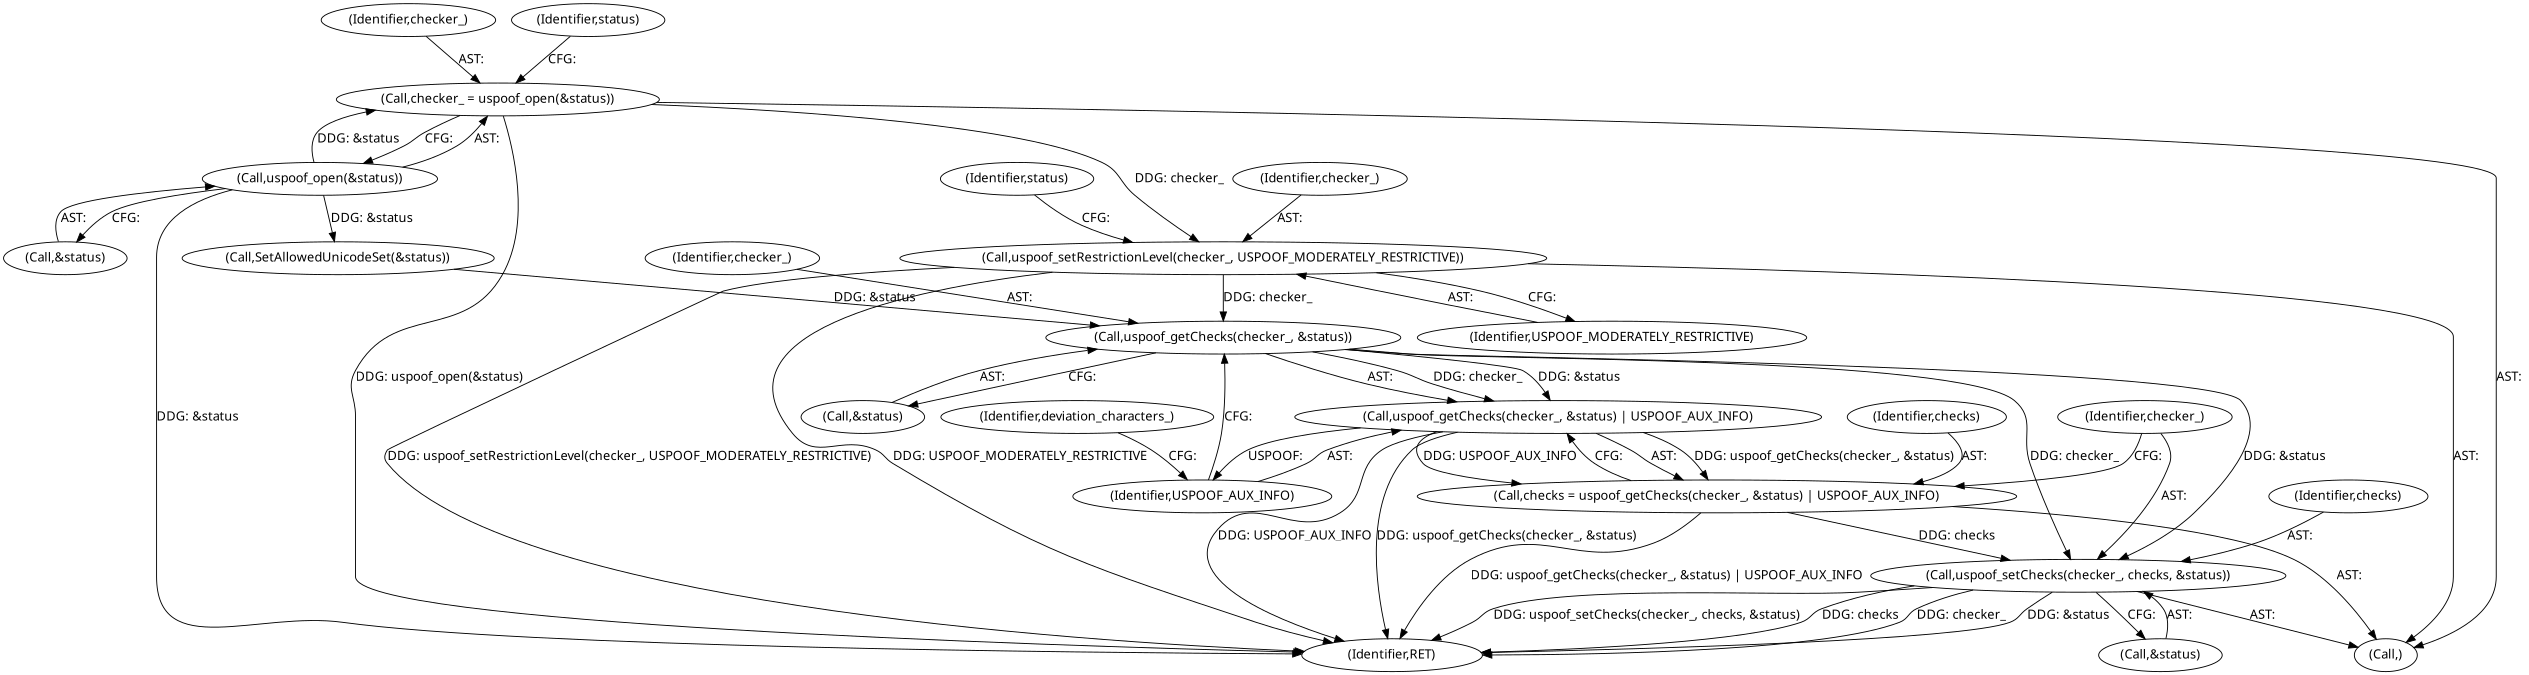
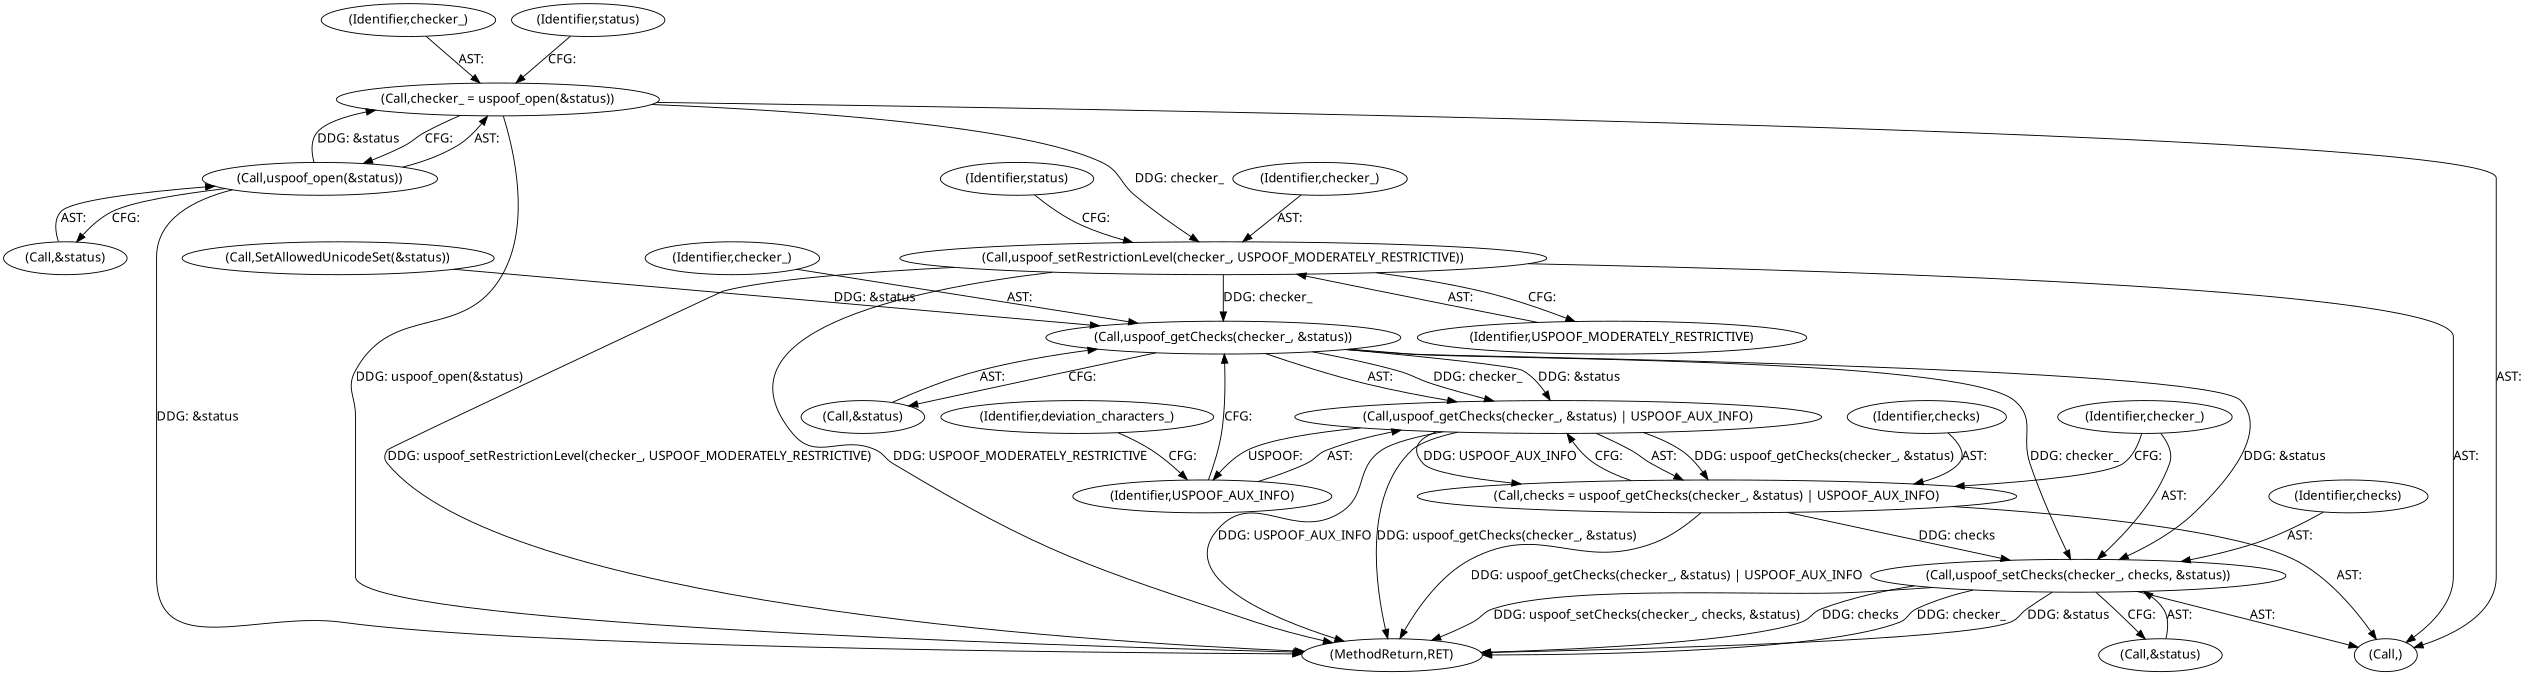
(328, 214) -> none
(1392, 655) -> (1392, 655)
